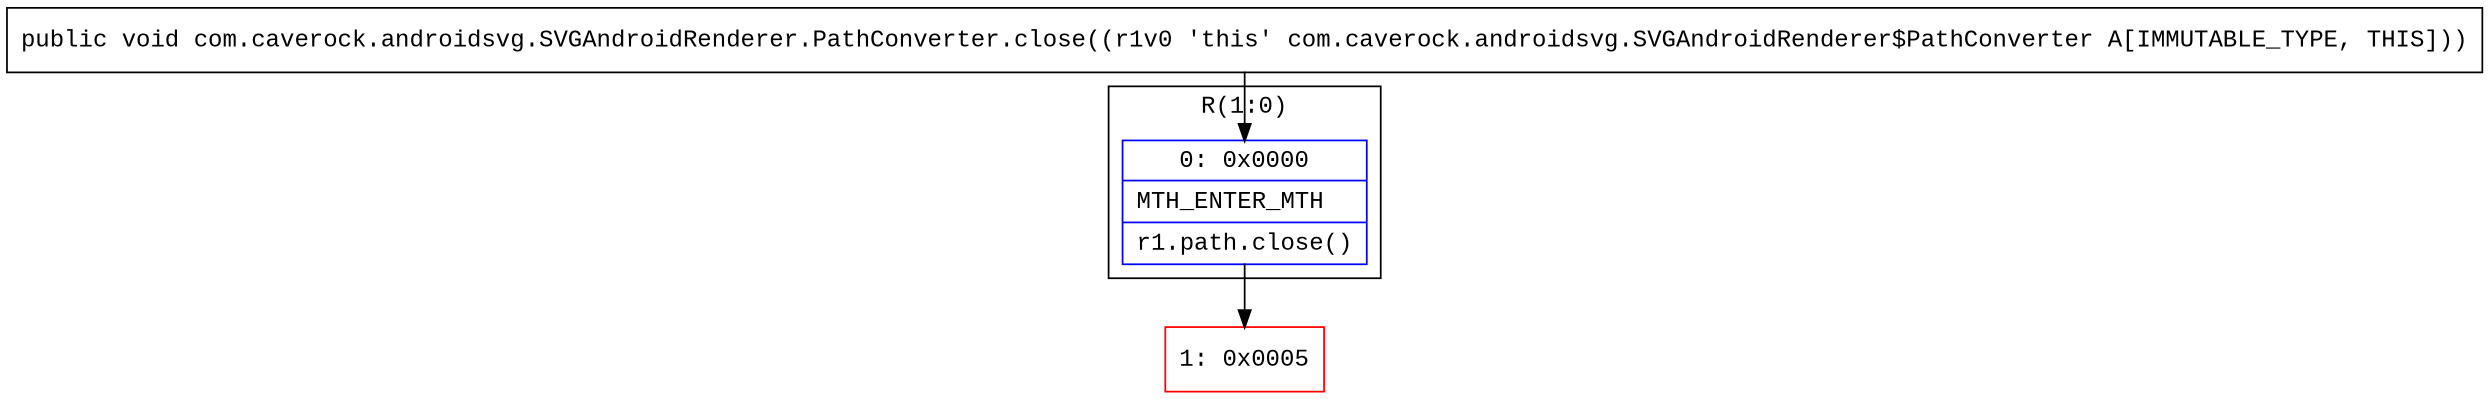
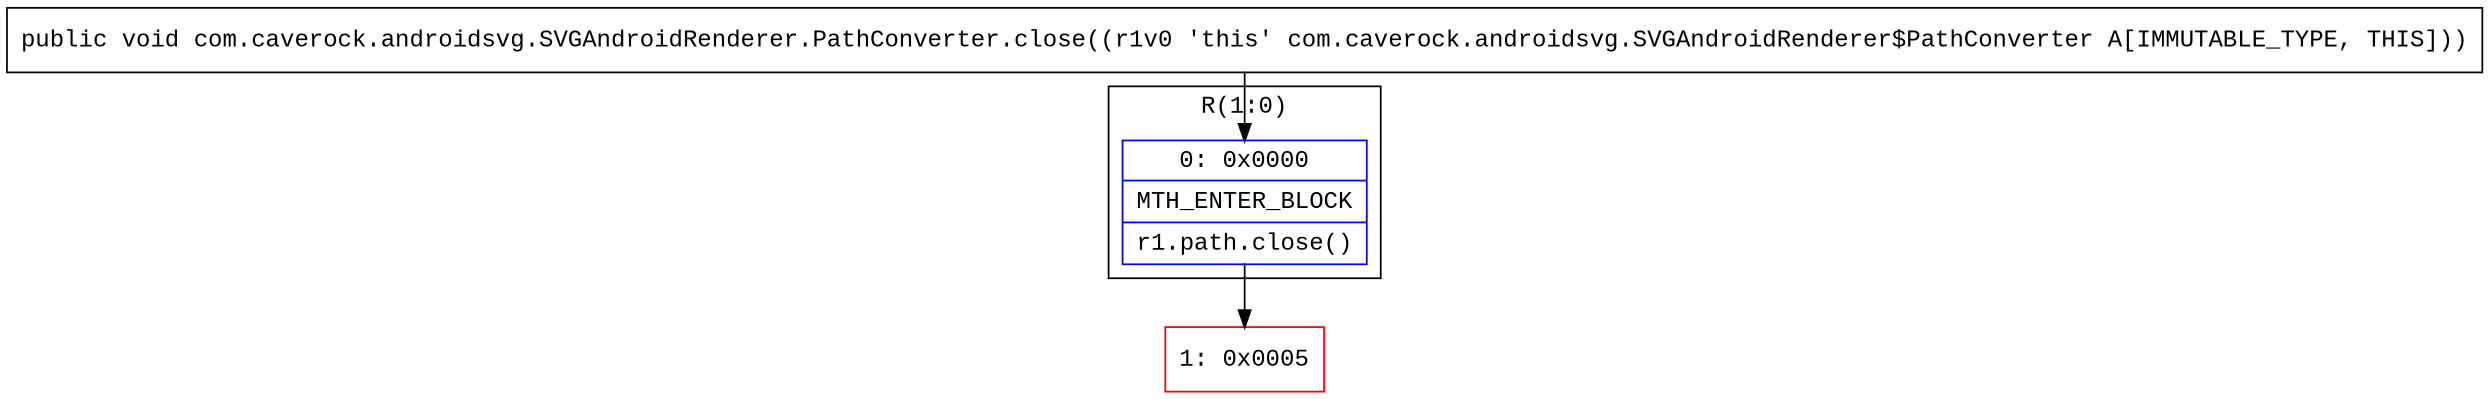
(1231, 201) -> (1245, 201)
